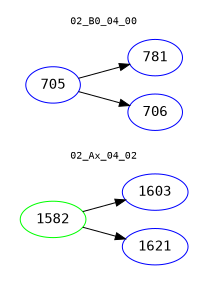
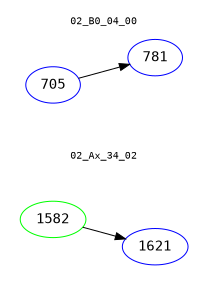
(155, 112) -> none
(104, 156) -> (104, 156)
(155, 192) -> none
